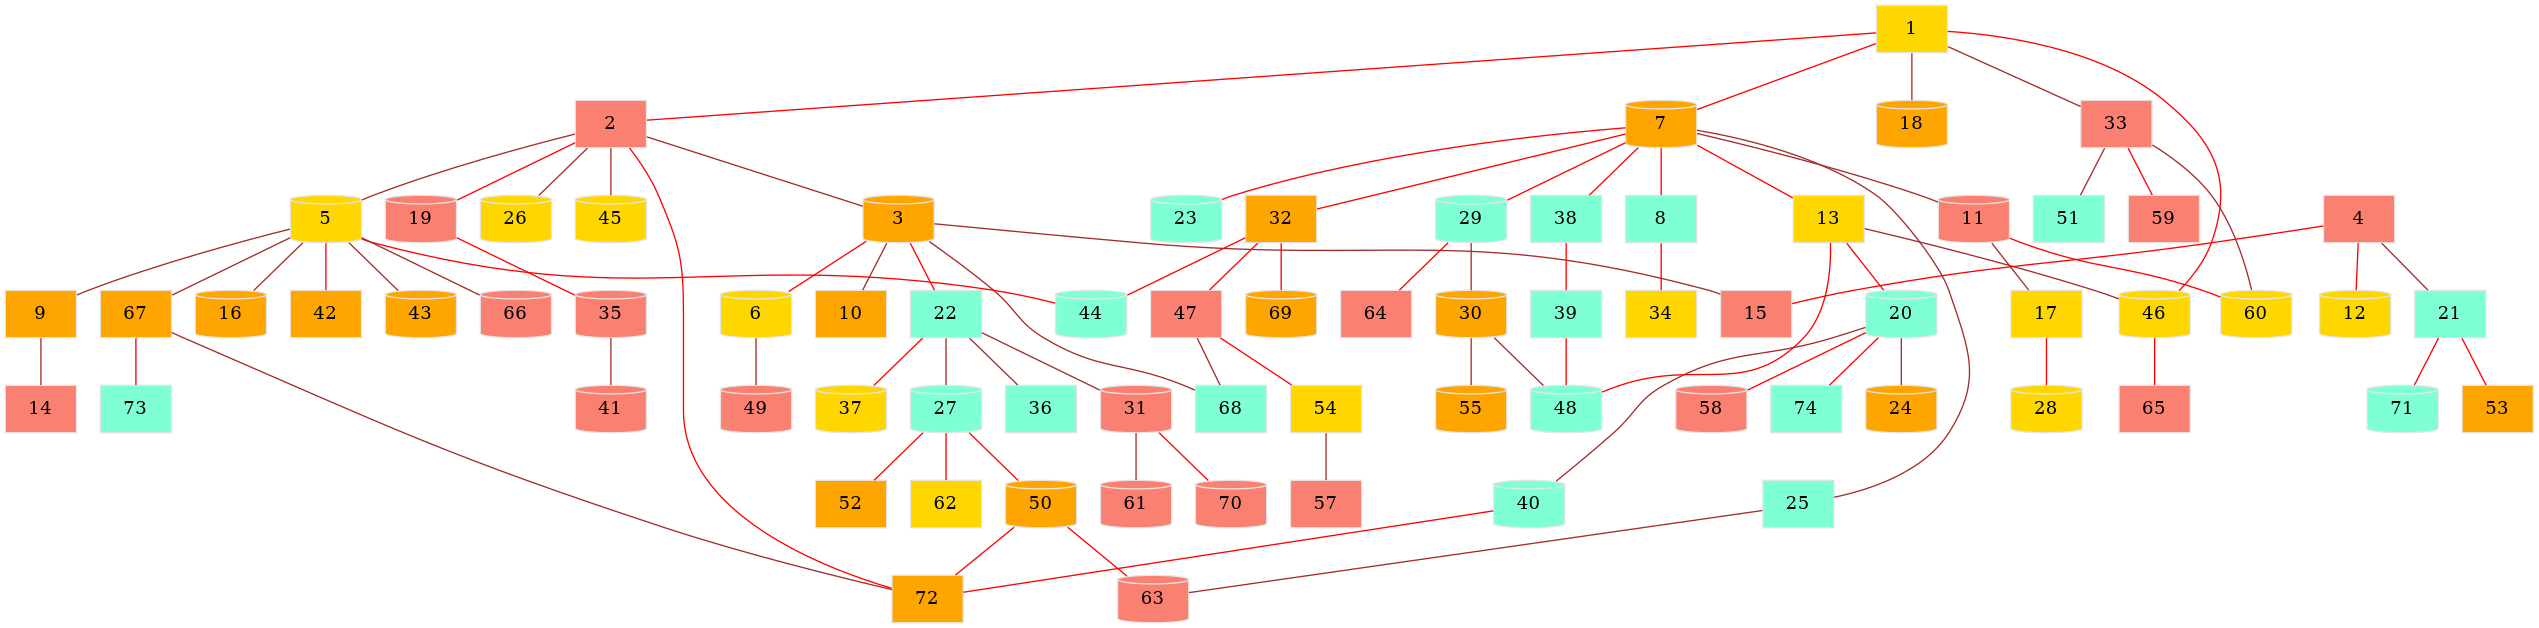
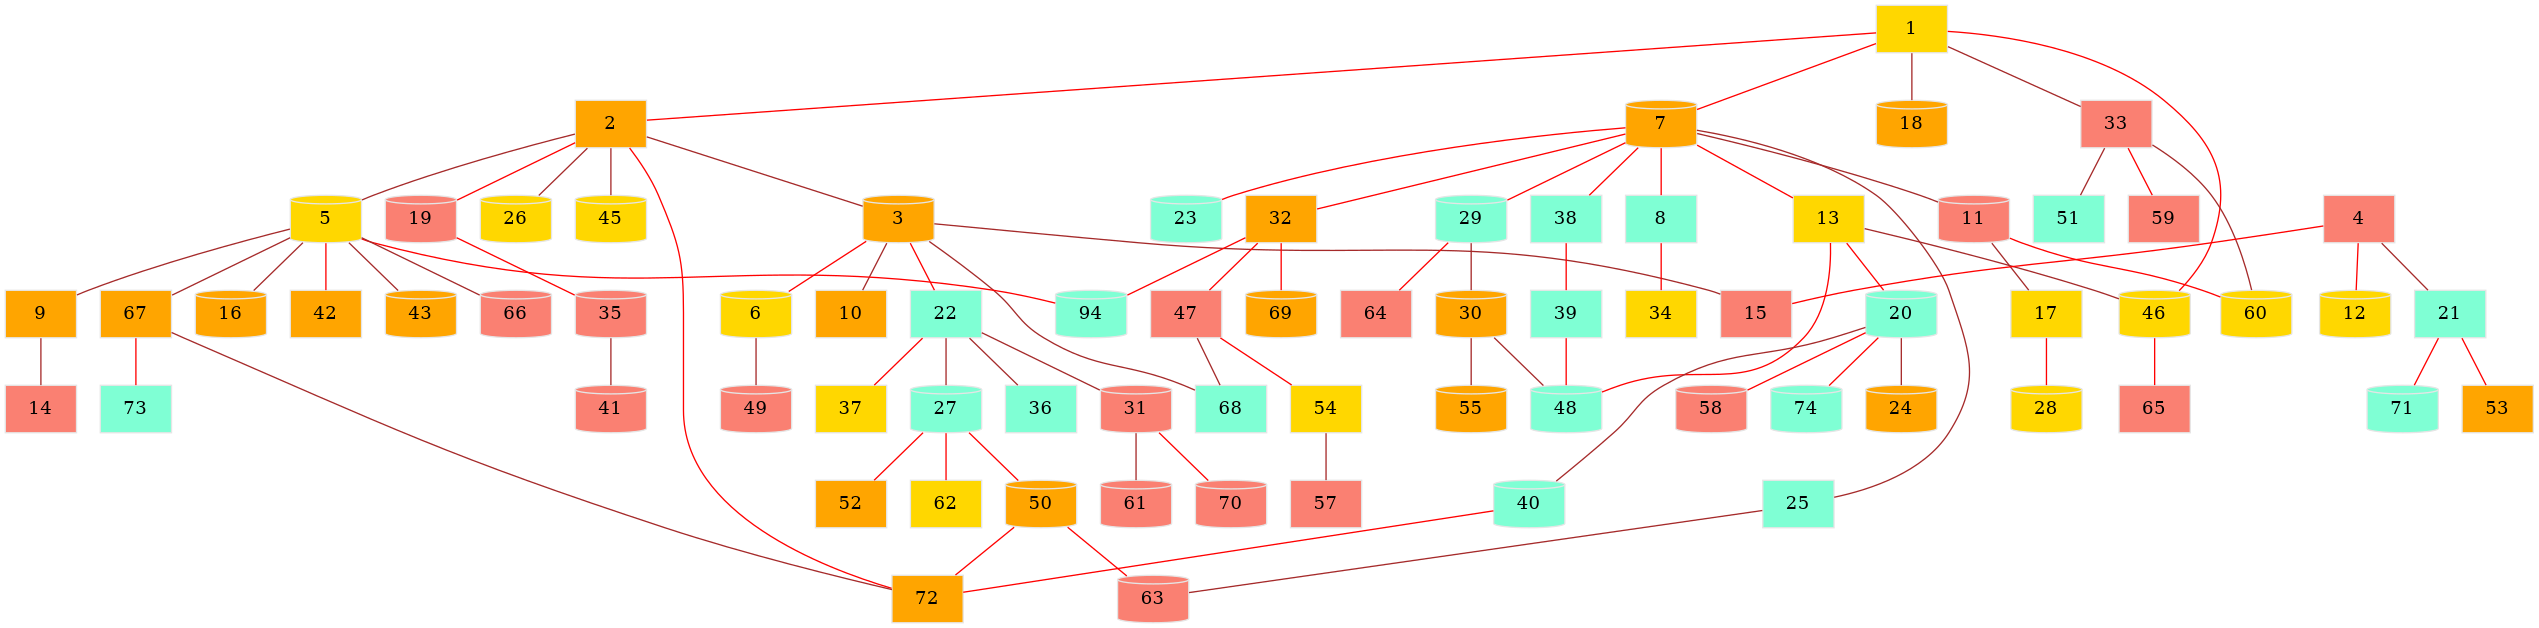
(611, 124) -> (611, 124)
(1091, 314) -> (1091, 314)
(851, 409) -> (851, 409)
(1806, 409) -> (1806, 409)
